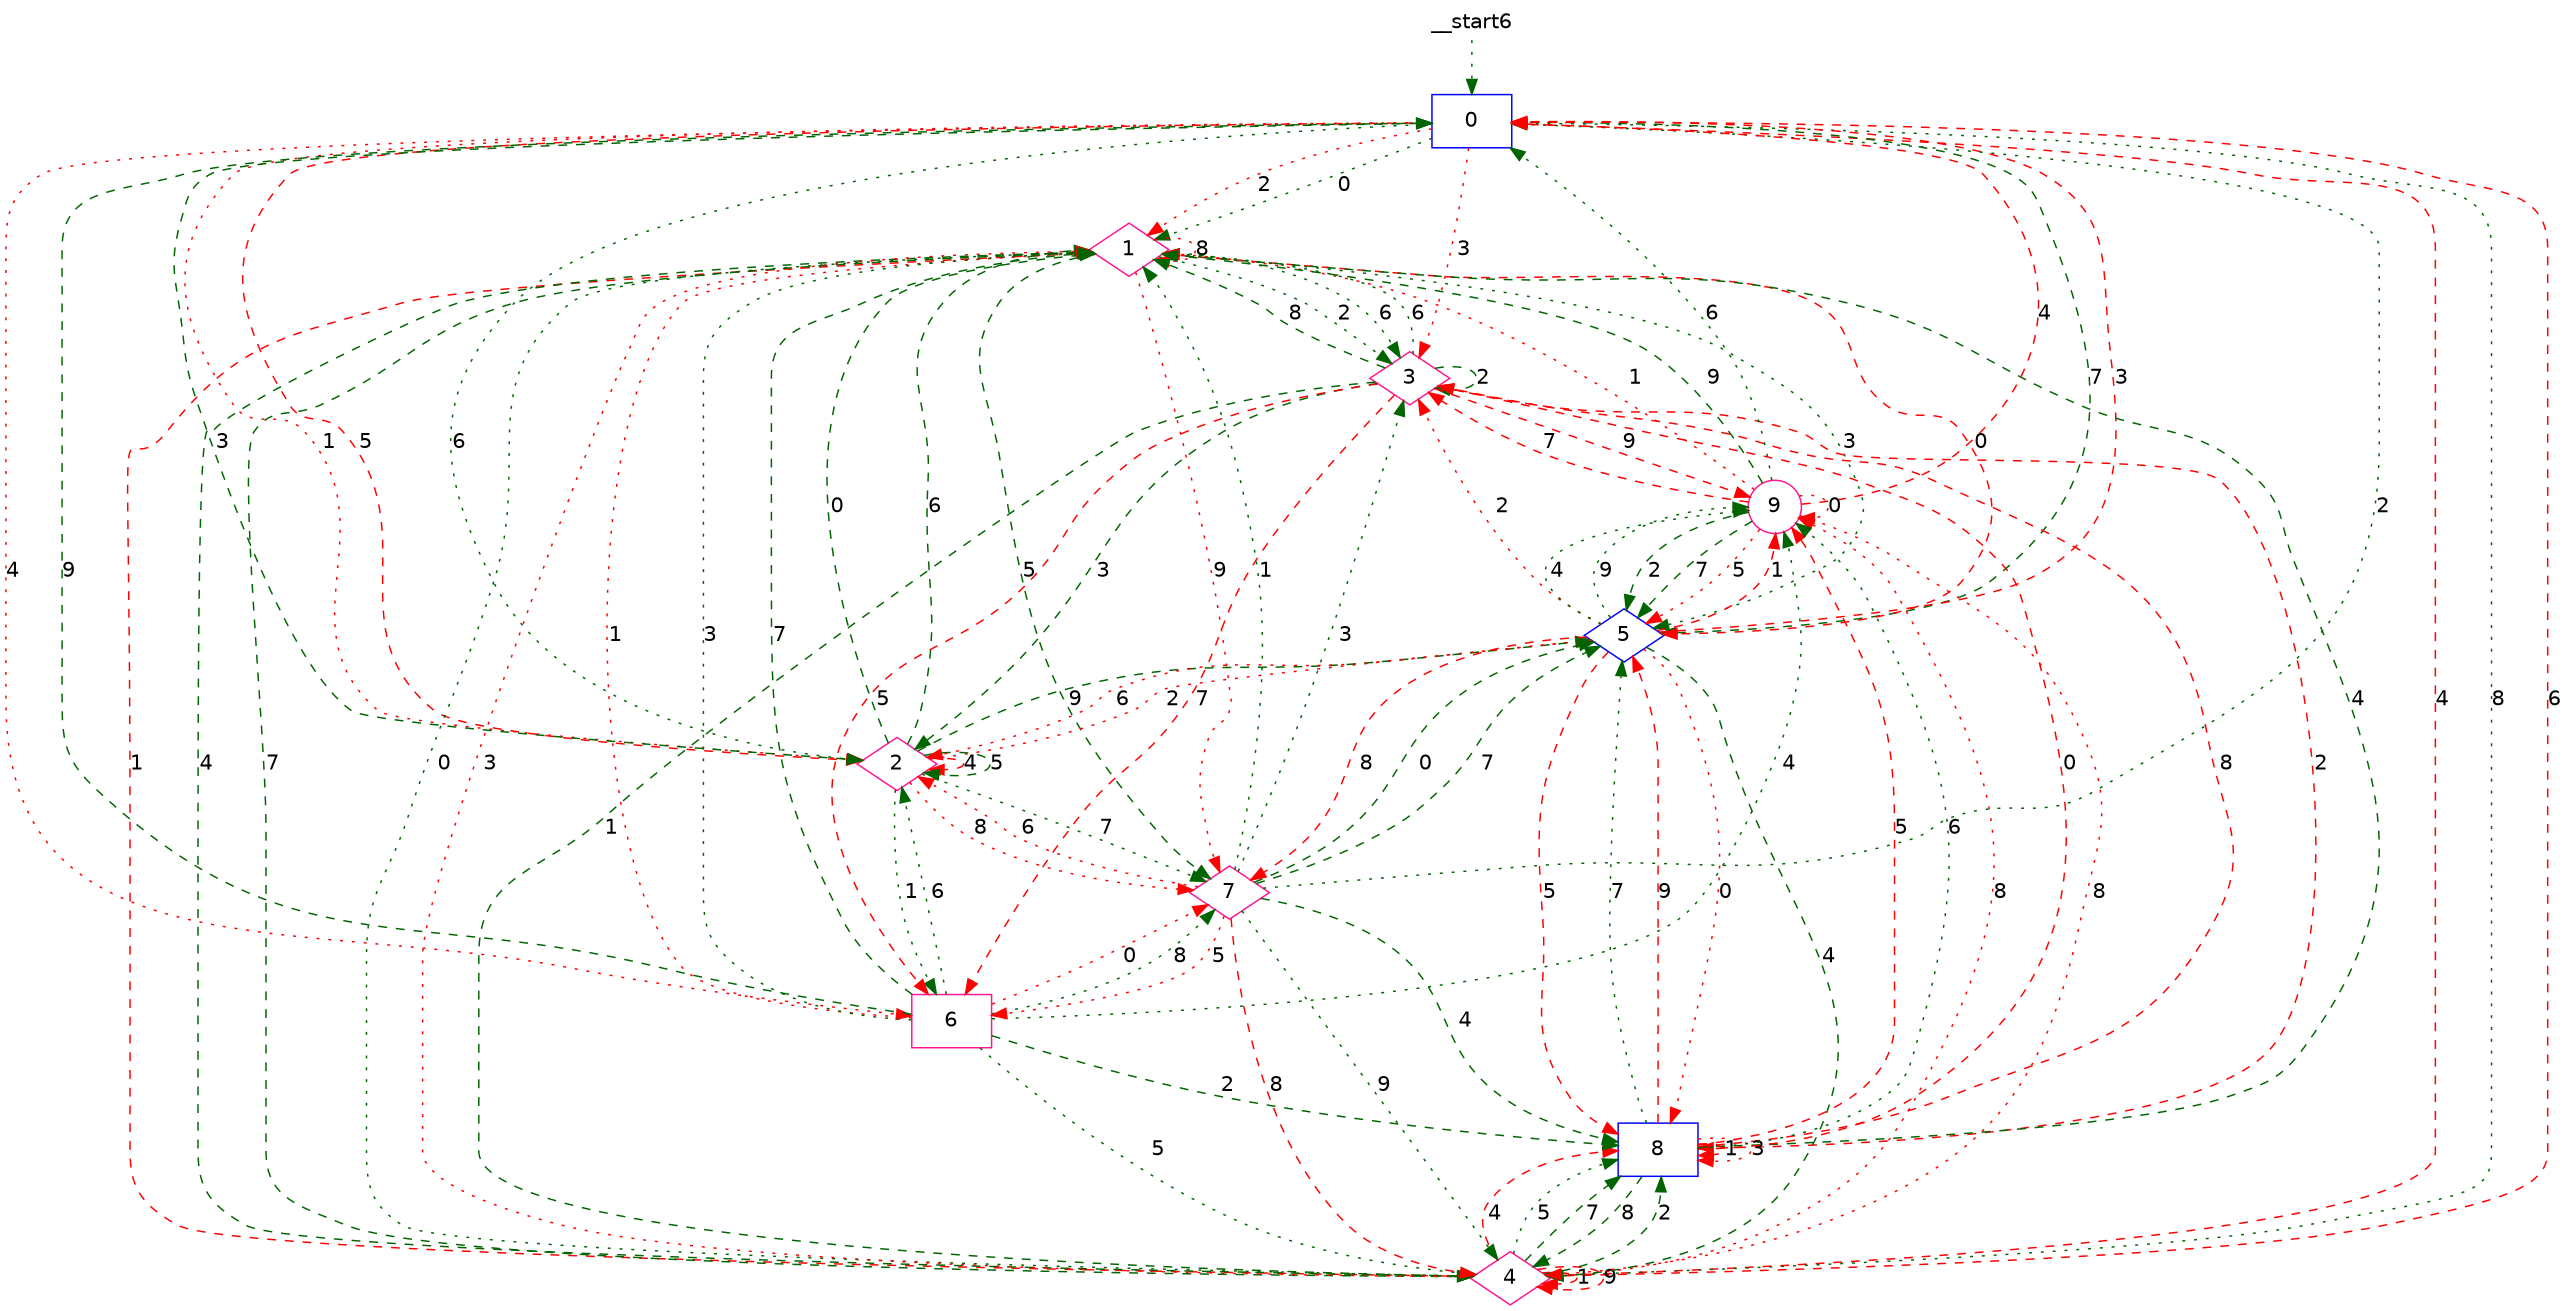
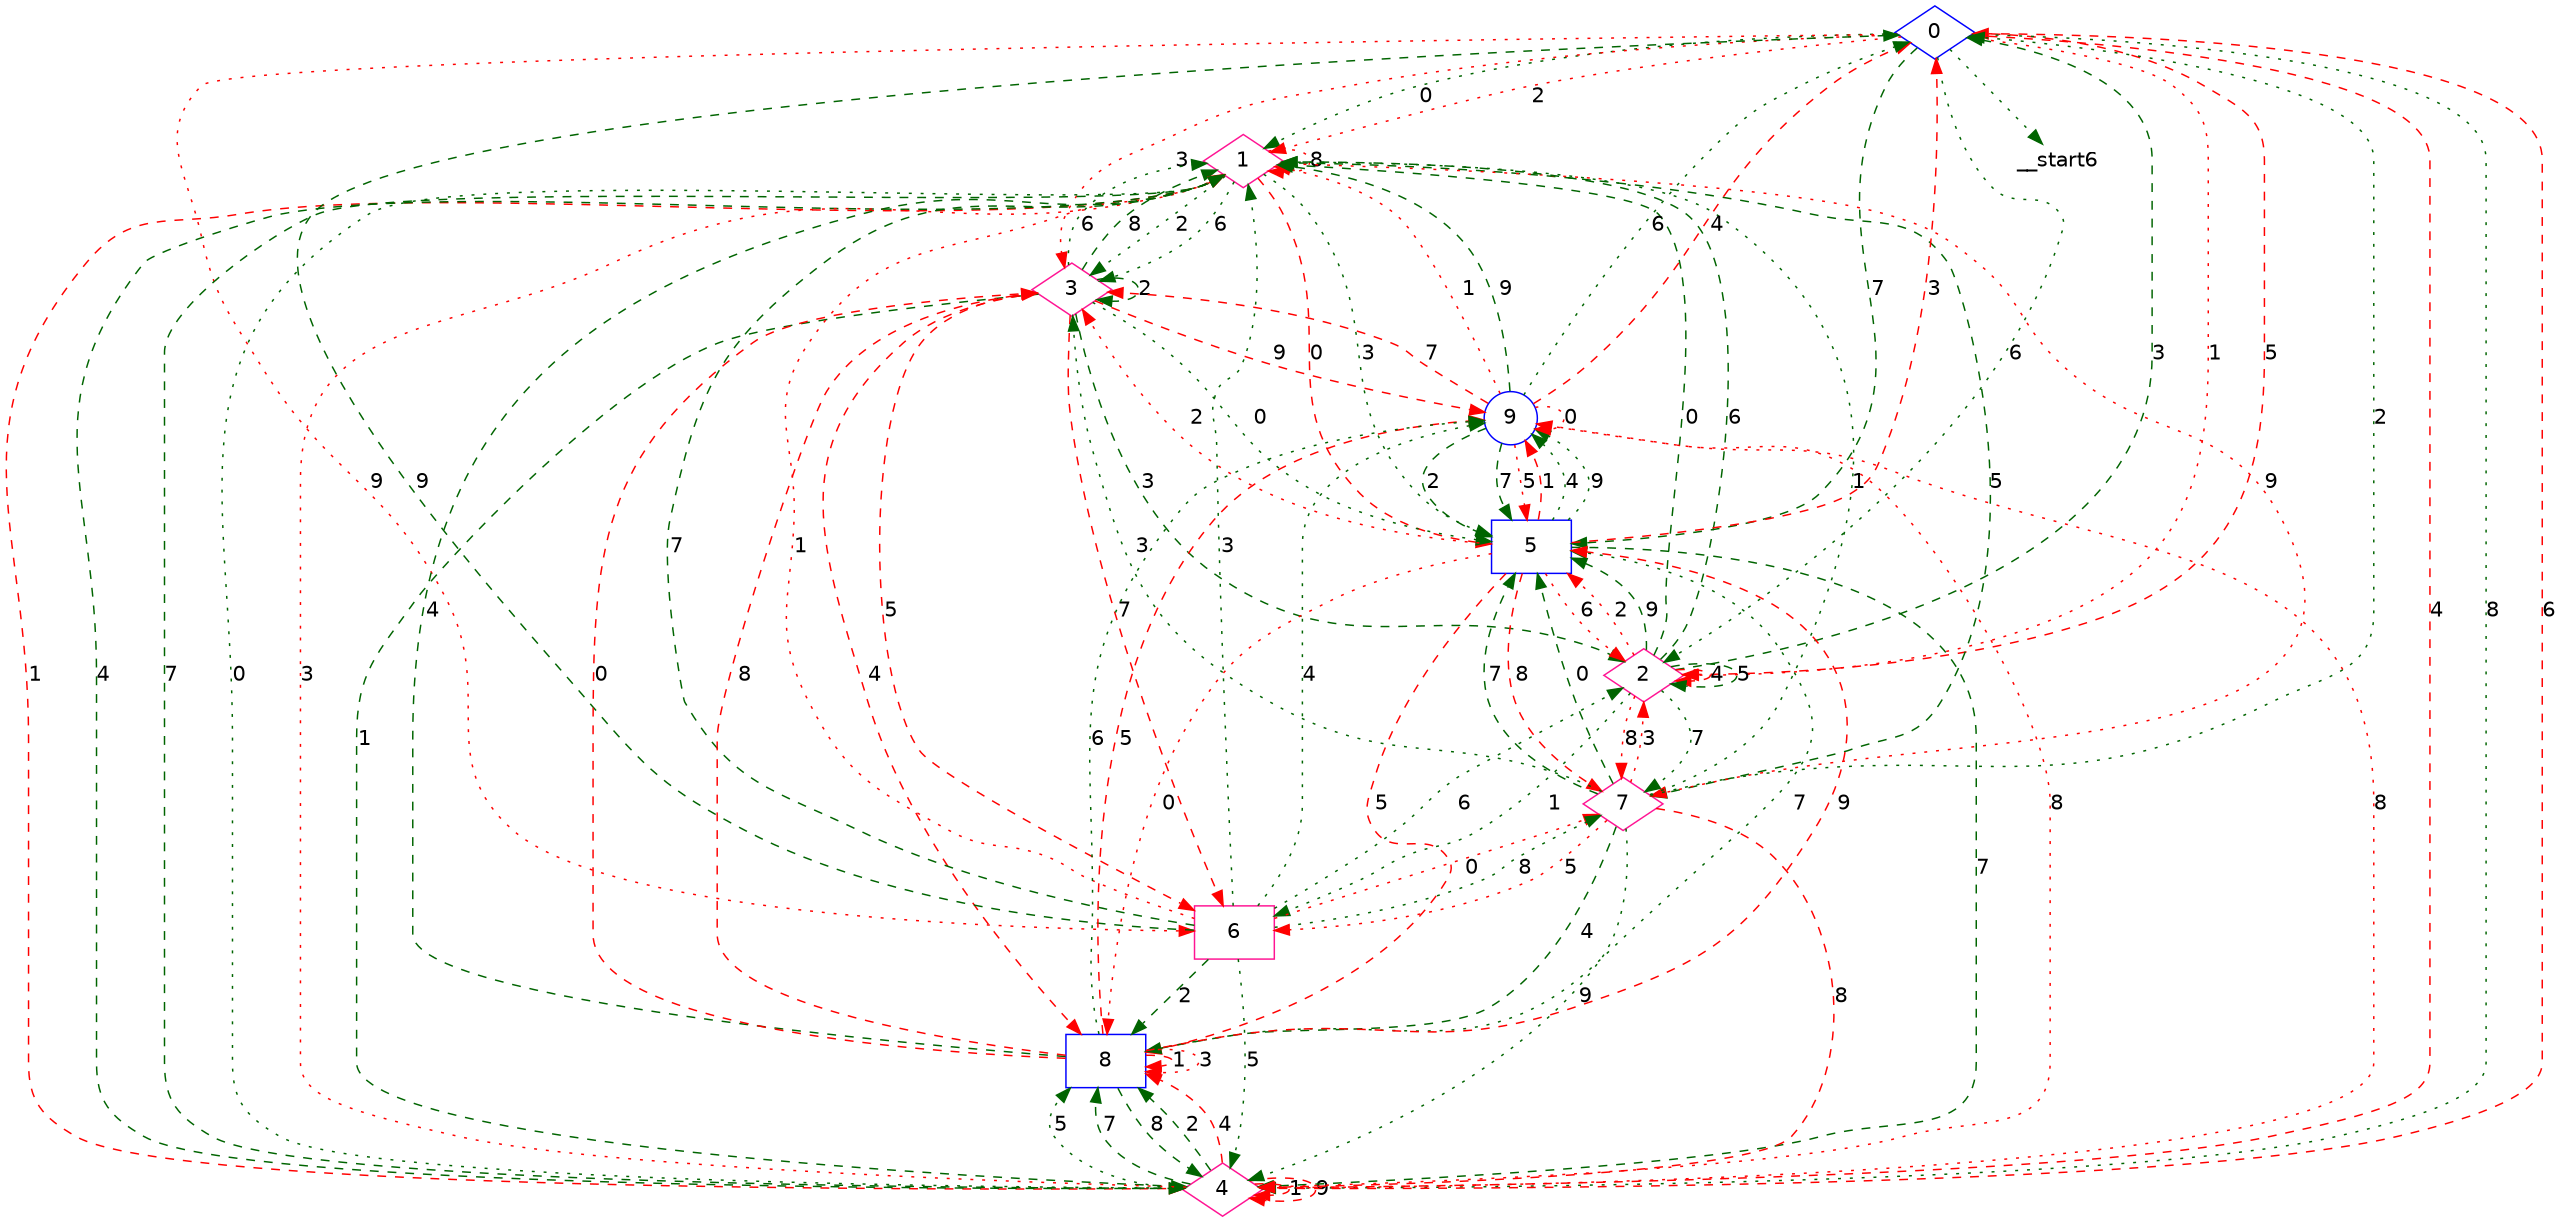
(1472, 60) -> (1991, 91)
(1472, 121) -> (1935, 33)
none -> (1256, 447)
(1775, 507) -> (1511, 418)
(13, 571) -> (377, 482)
(1624, 635) -> (1531, 547)
(2322, 764) -> (875, 675)
(1029, 828) -> (1650, 740)
(1829, 957) -> (1984, 868)
